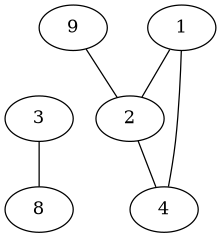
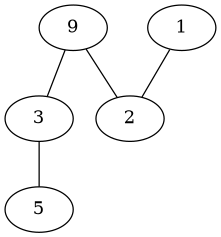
none -> (56, 73)
(39, 210) -> (39, 210)
(164, 210) -> none
